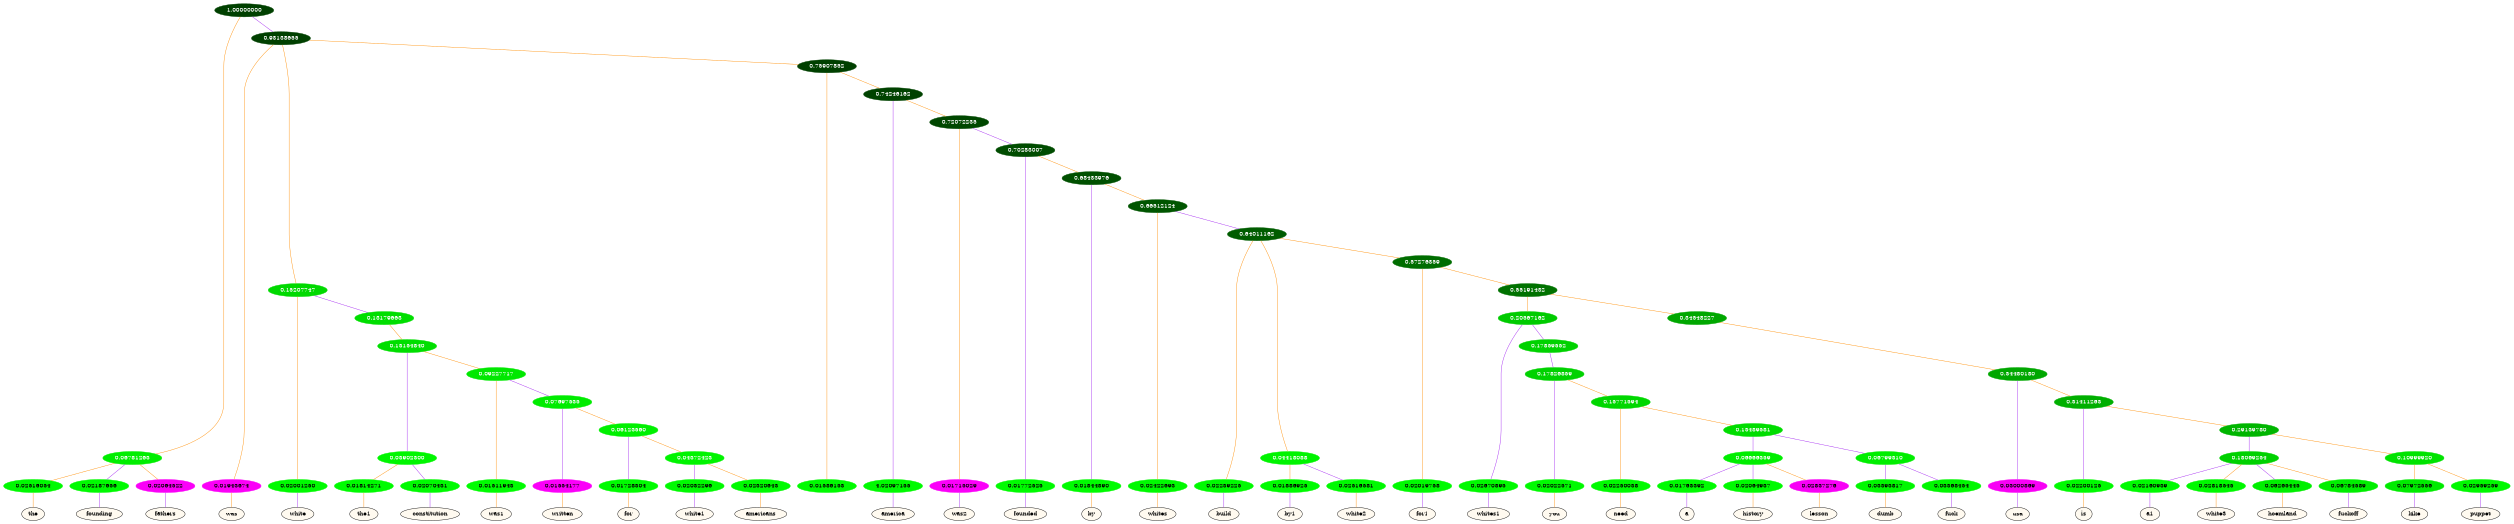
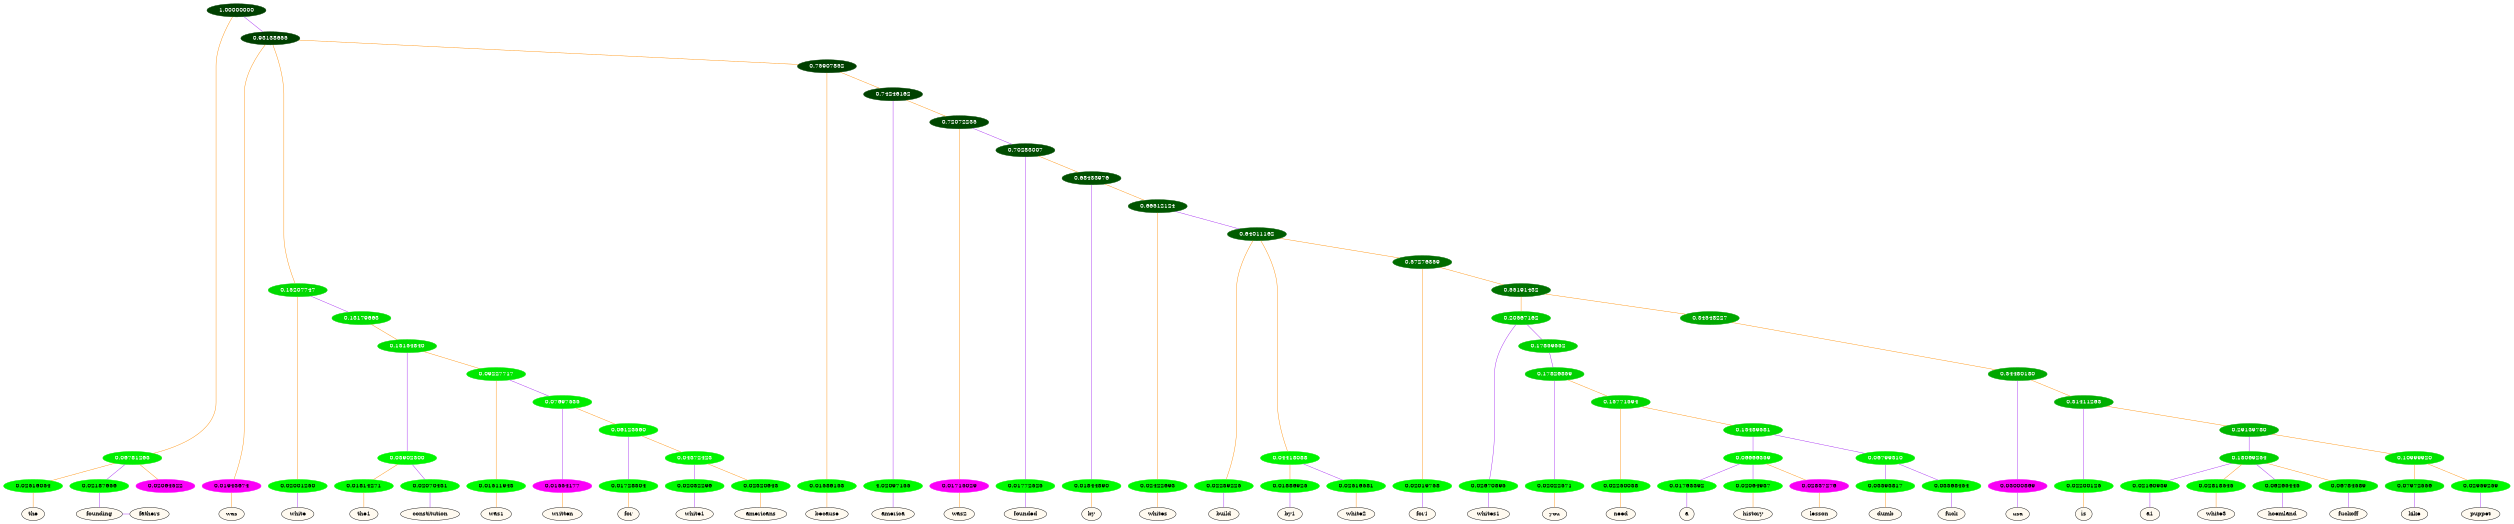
(165, 500) -> (126, 514)
(959, 500) -> (959, 500)
(2282, 500) -> (2282, 500)
none -> (827, 514)
